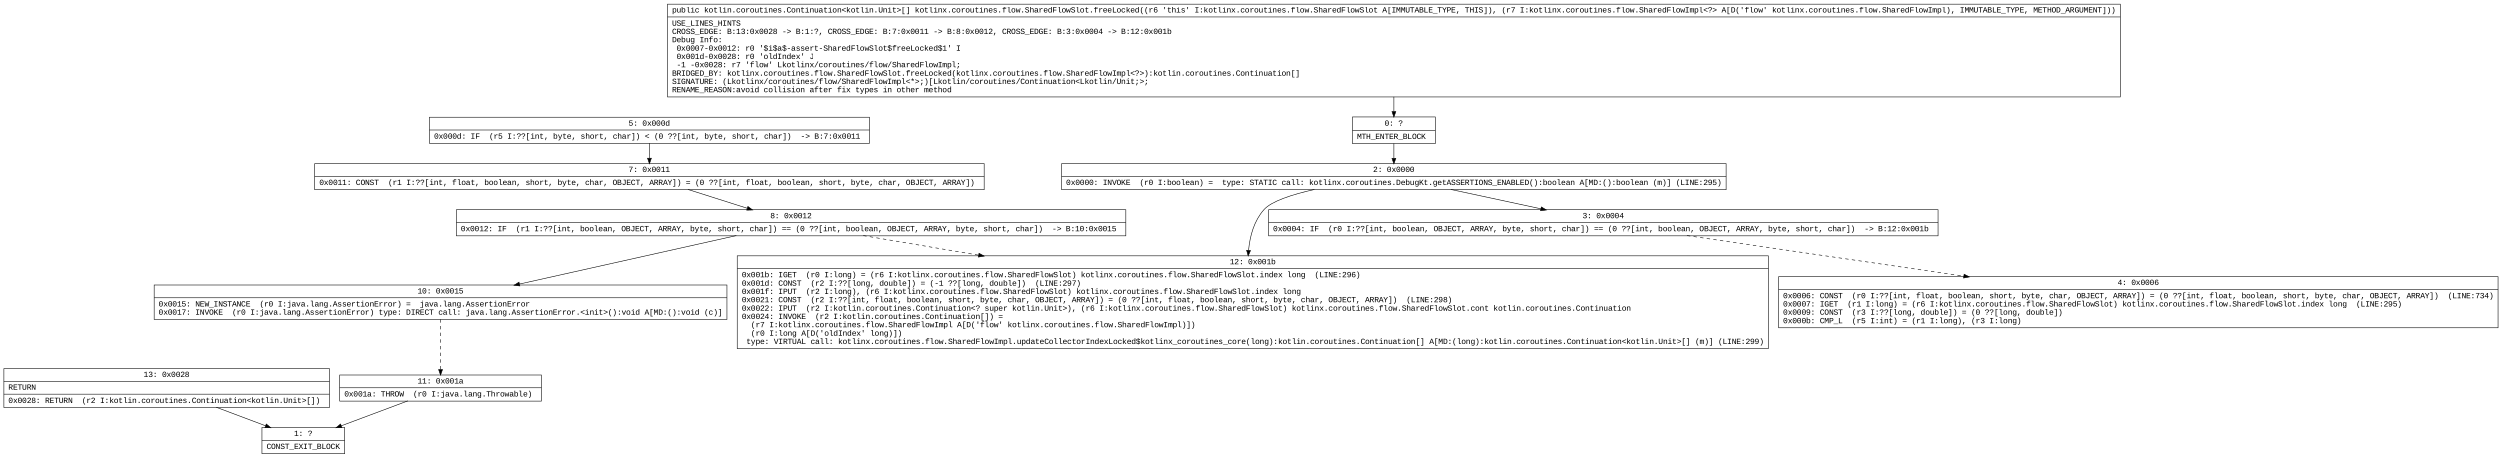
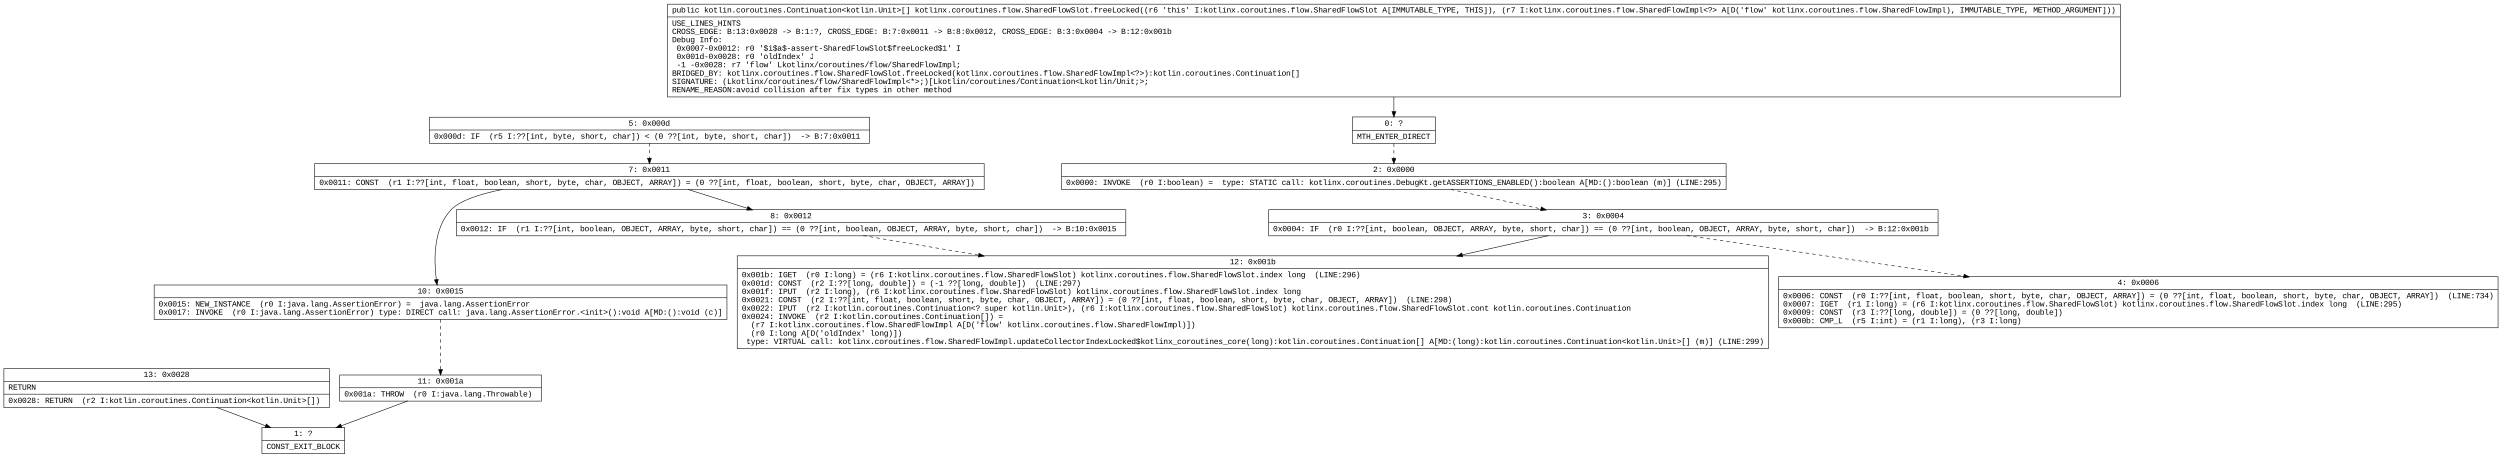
(1391, 137) -> (1394, 137)
(649, 151) -> (649, 151)
(1394, 151) -> (1394, 151)
(1496, 199) -> (1496, 199)
(1268, 206) -> (1505, 245)
(628, 260) -> (446, 217)
